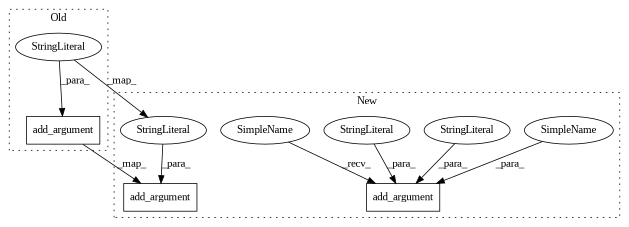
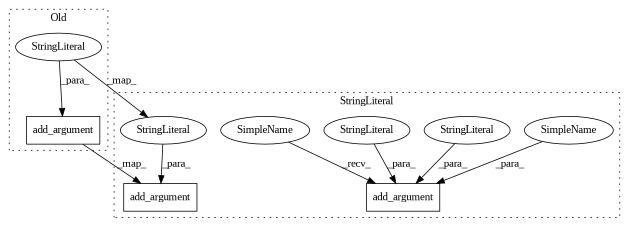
(367, 101) -> (367, 101)
